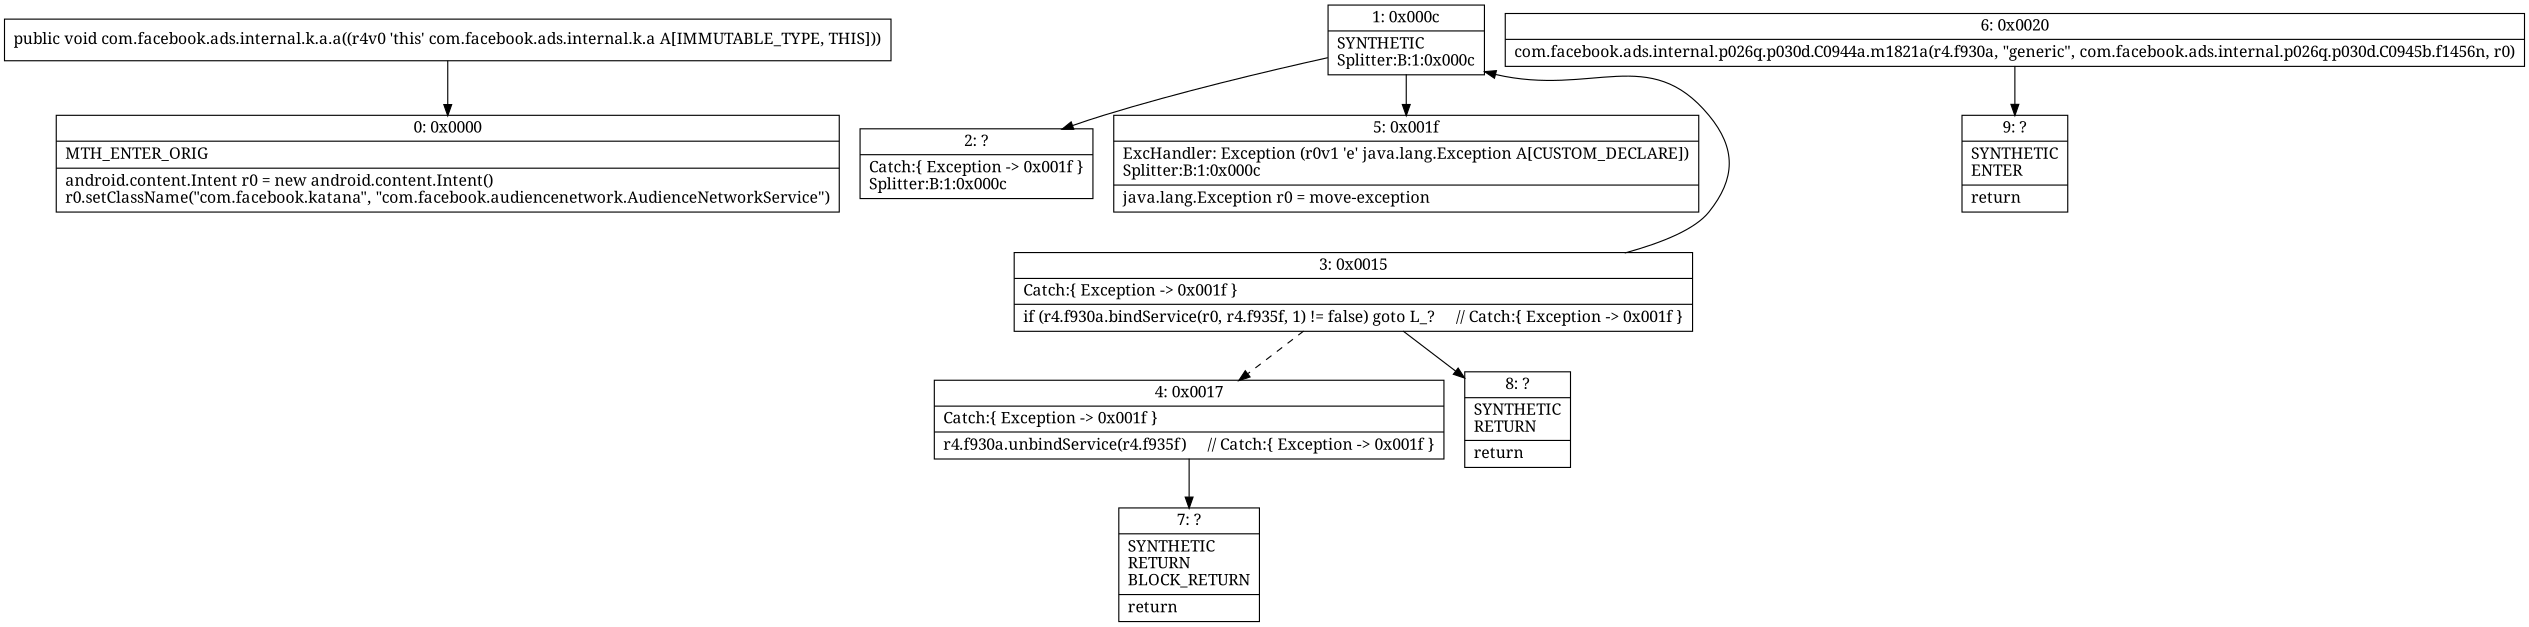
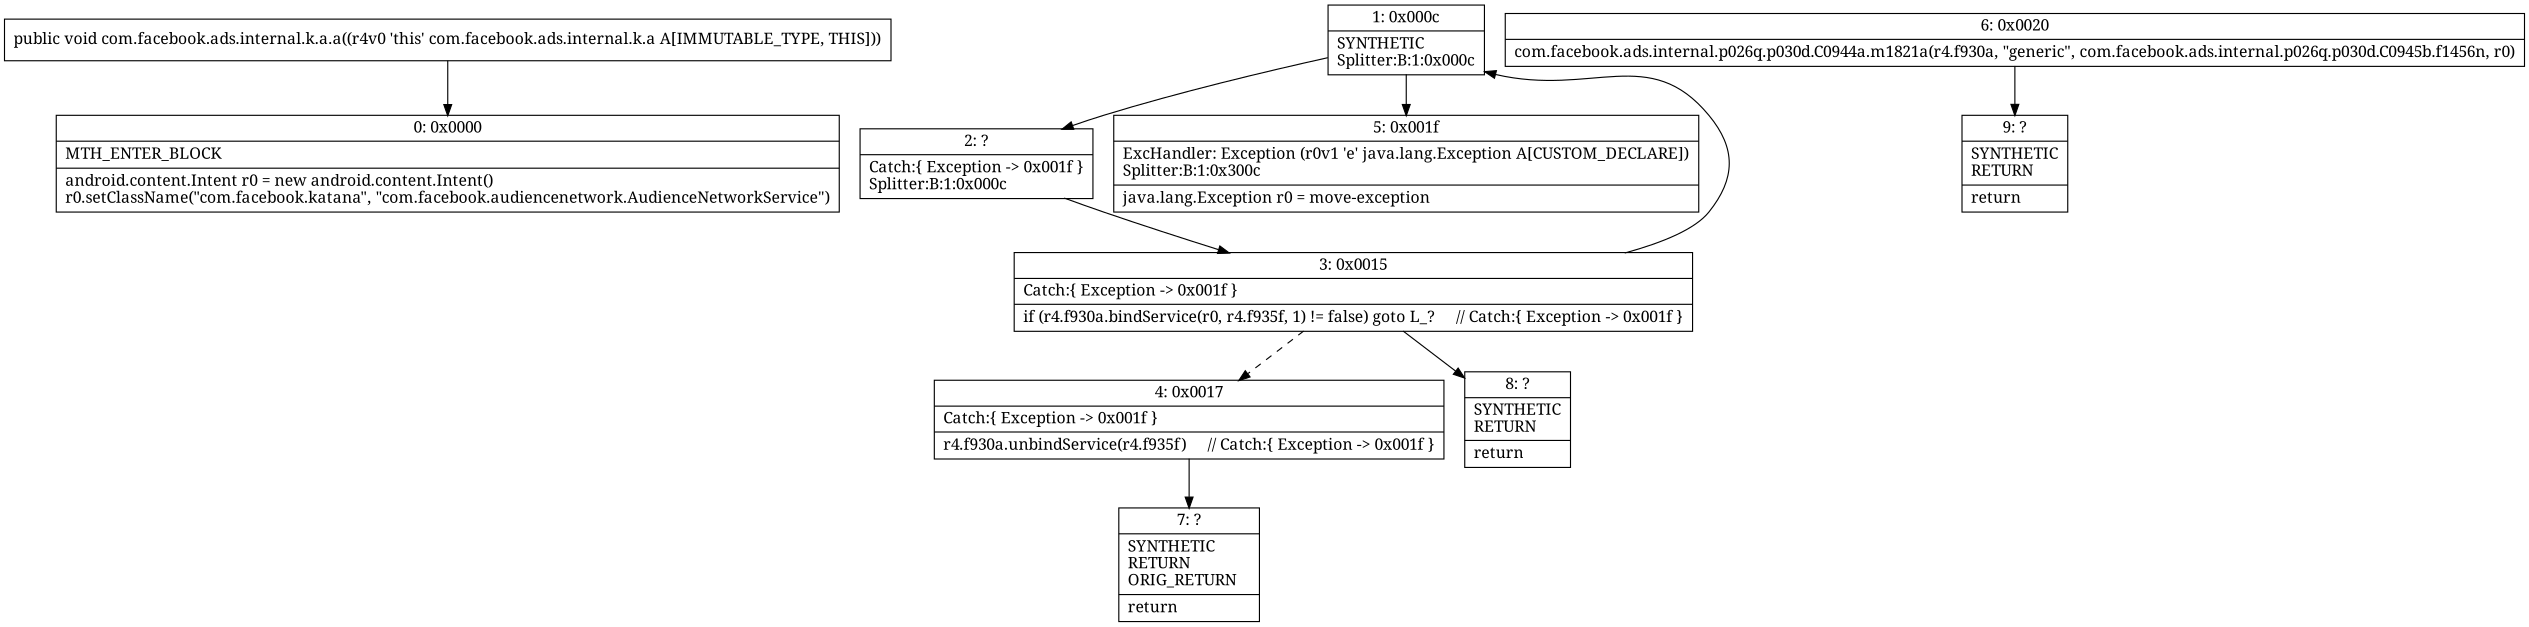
(137, 154) -> (143, 154)
(1192, 171) -> (1192, 171)
(1997, 171) -> (2002, 171)
none -> (1141, 225)
(1189, 580) -> (1182, 580)
